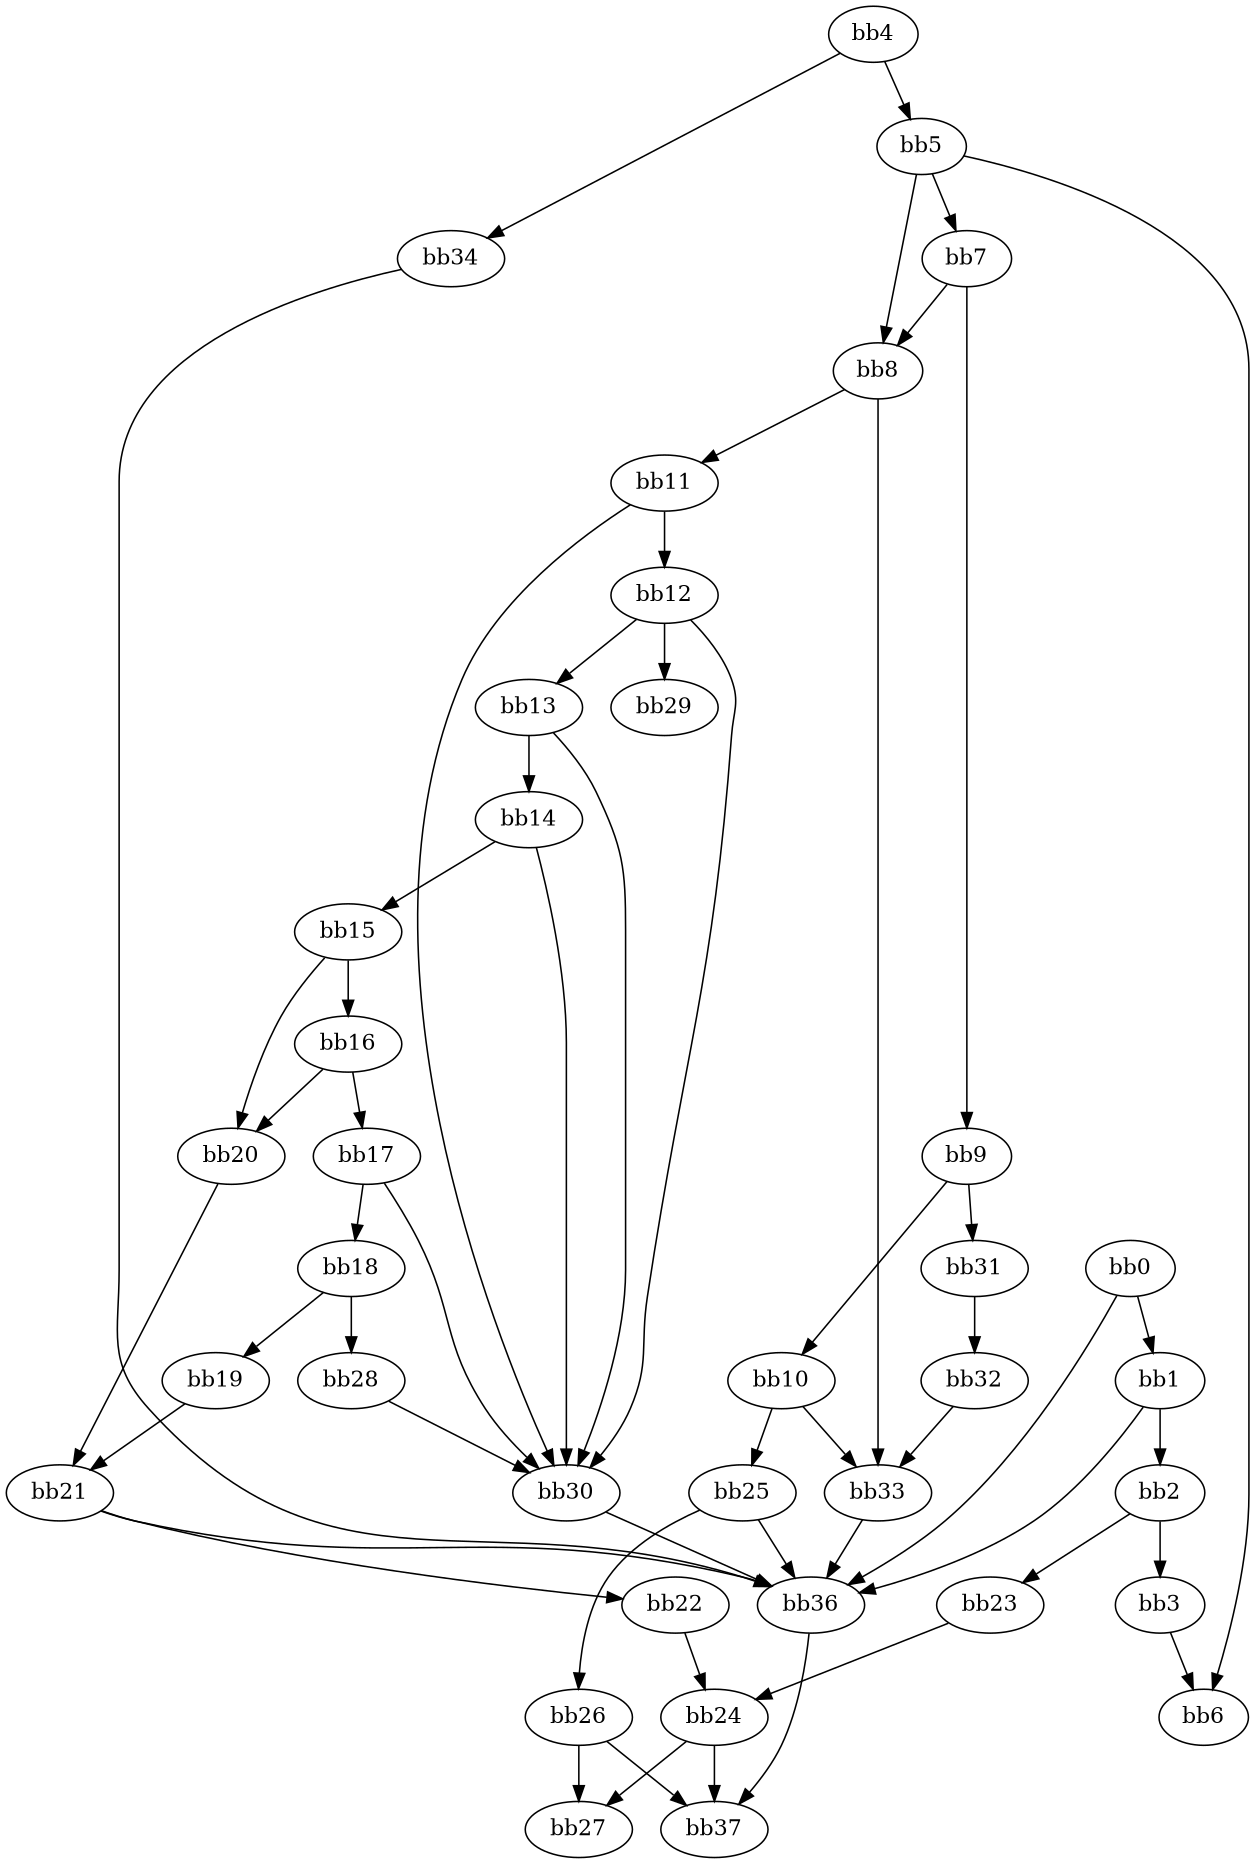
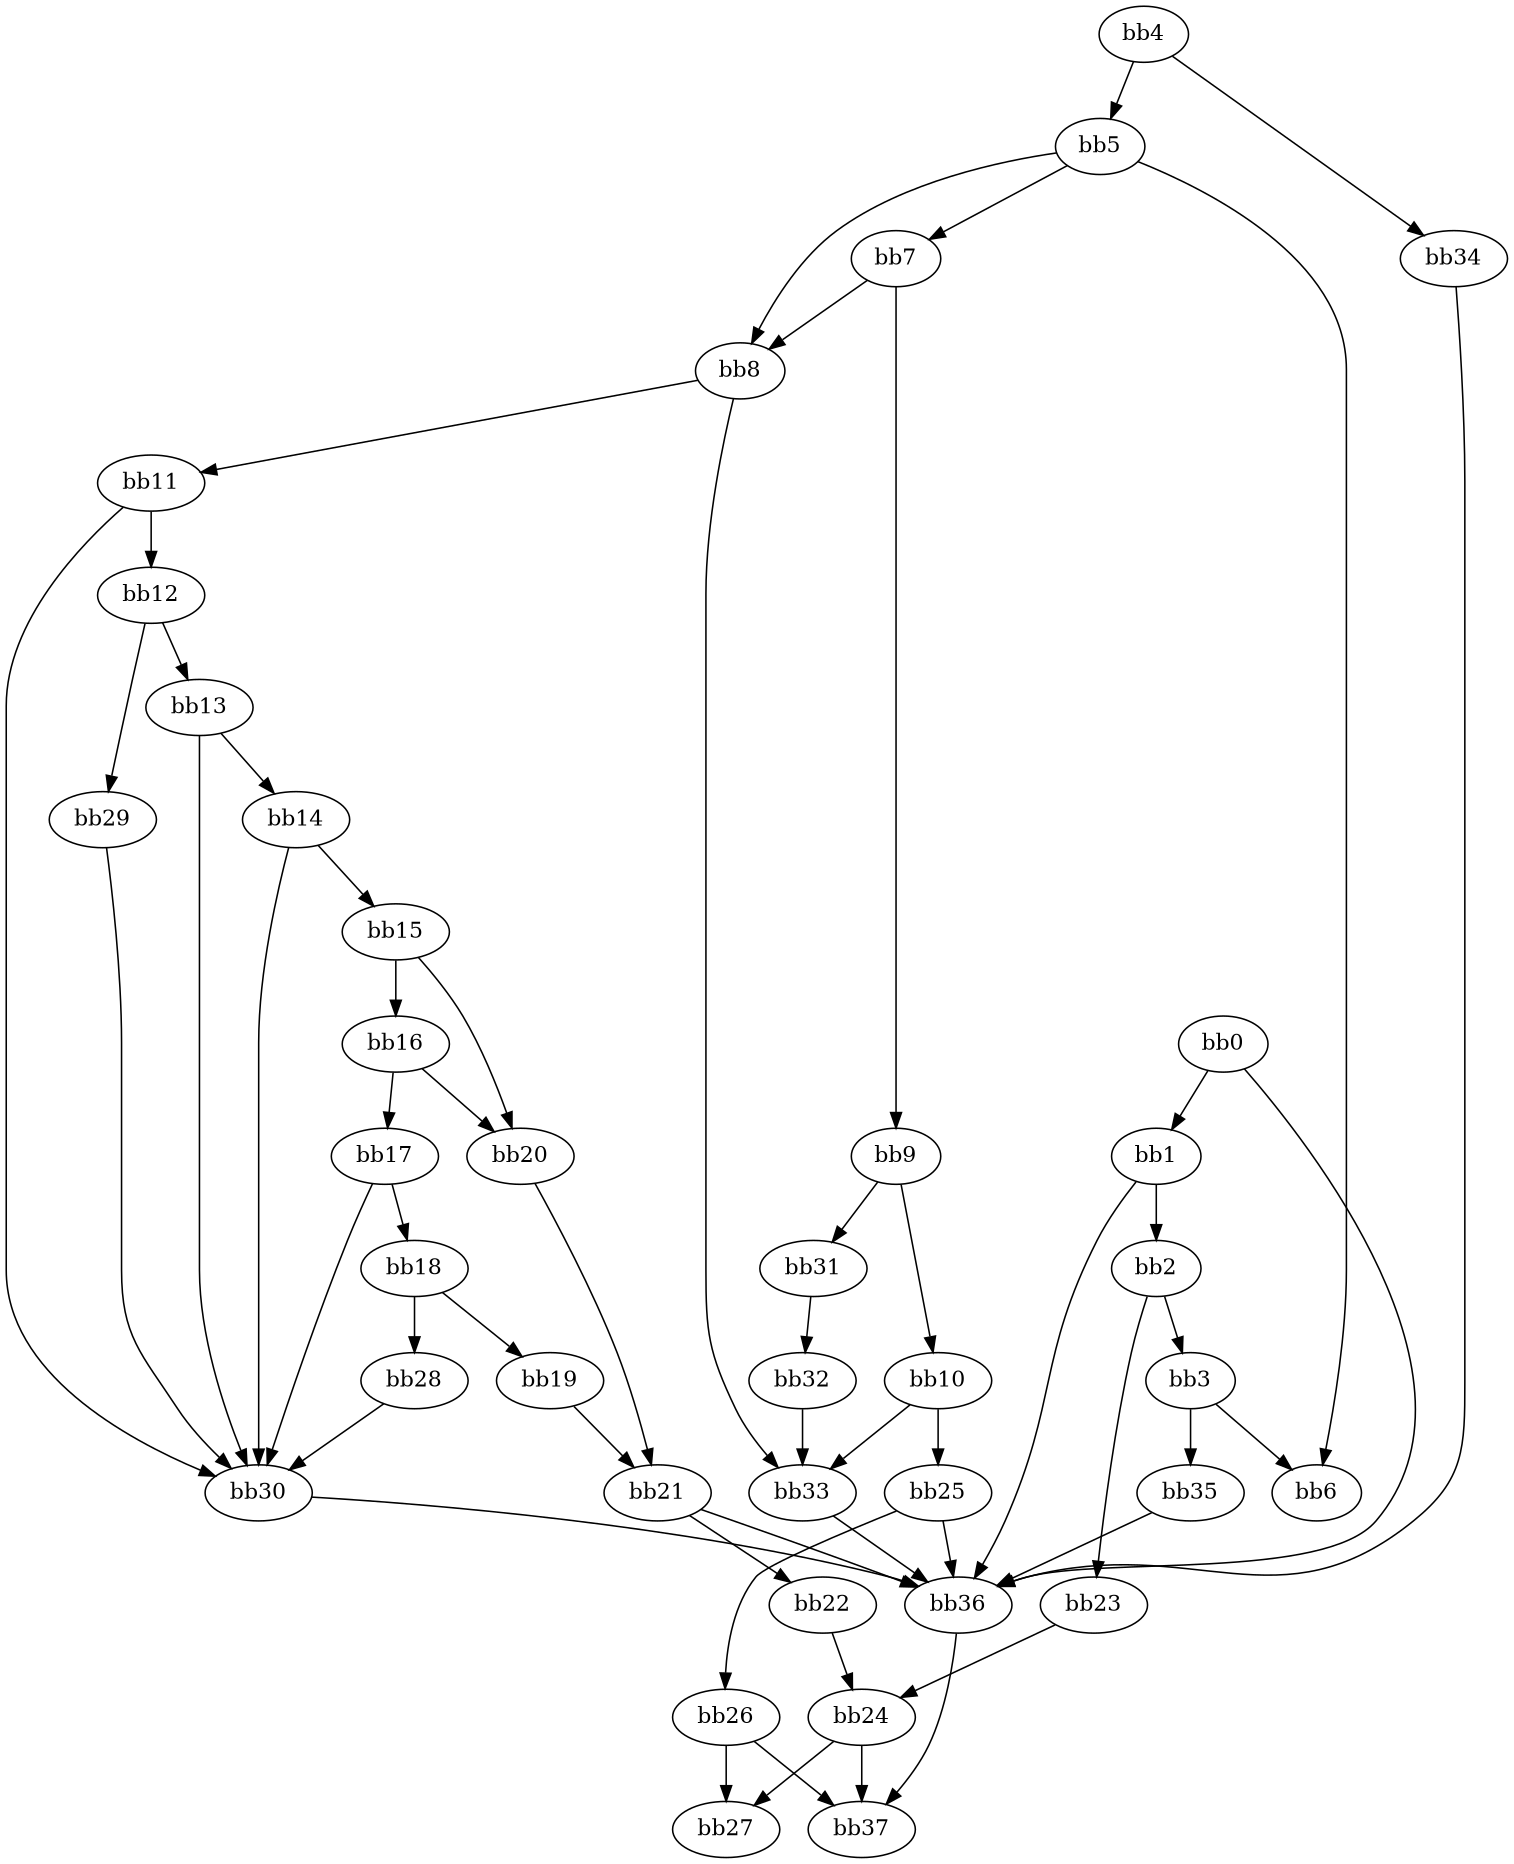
(693, 1037) -> (122, 1167)
none -> (1191, 1493)
